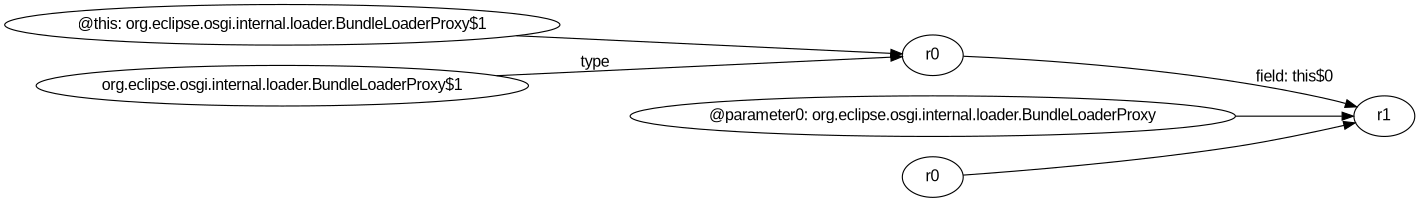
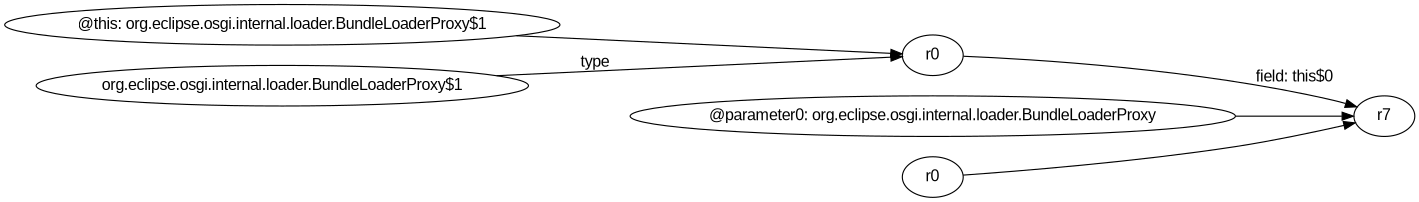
(1384, 116) -> (1384, 116)
